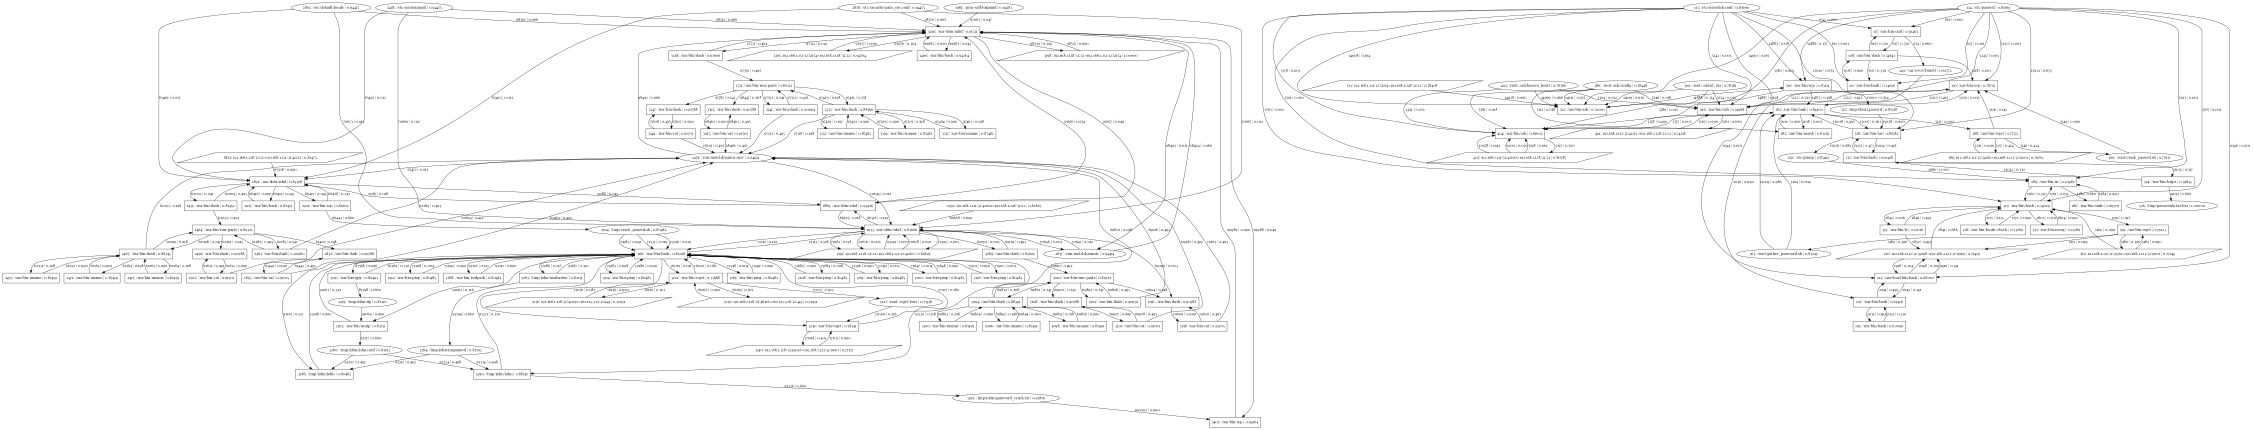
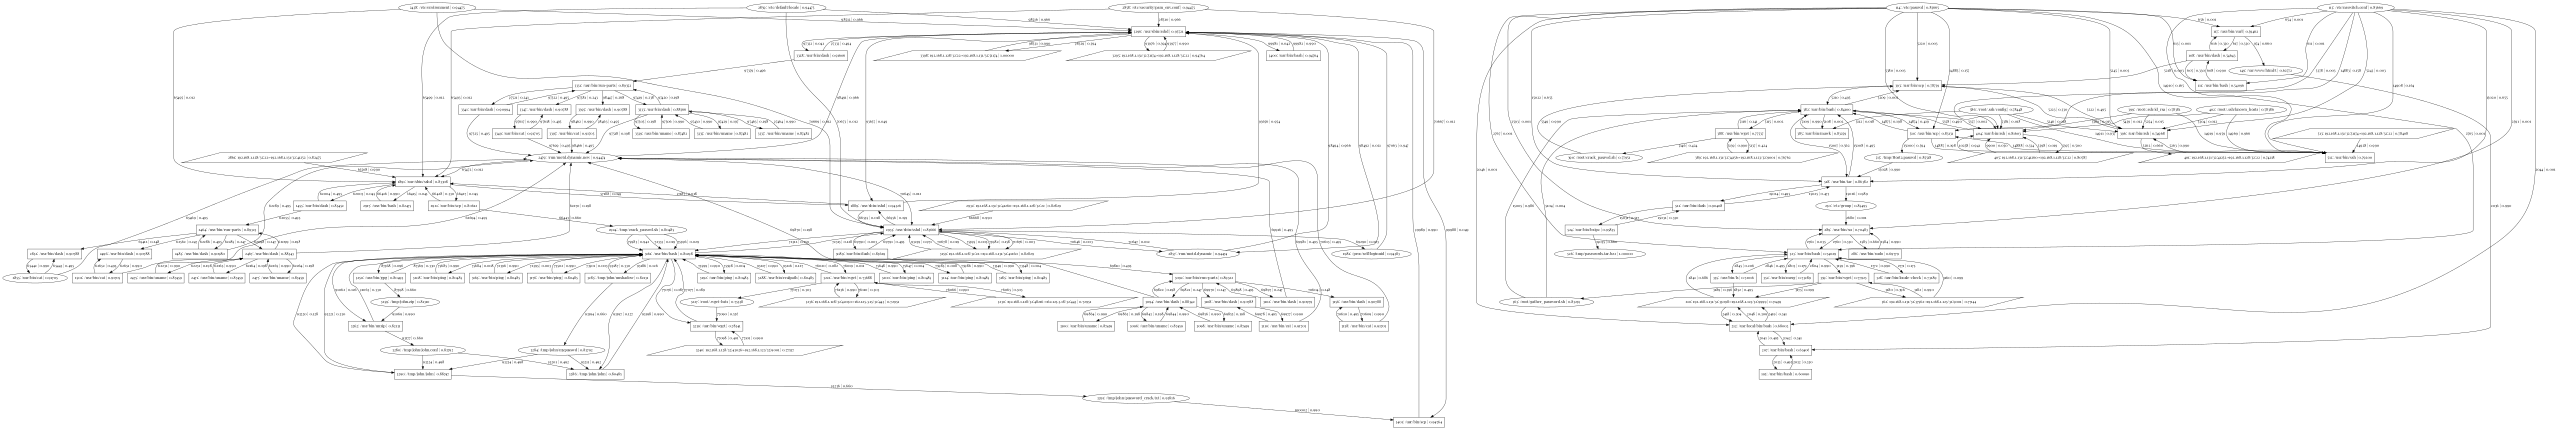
(1988, 110) -> (1764, 114)
none -> (1894, 117)
(1057, 236) -> (1152, 233)
(266, 278) -> (35, 278)
